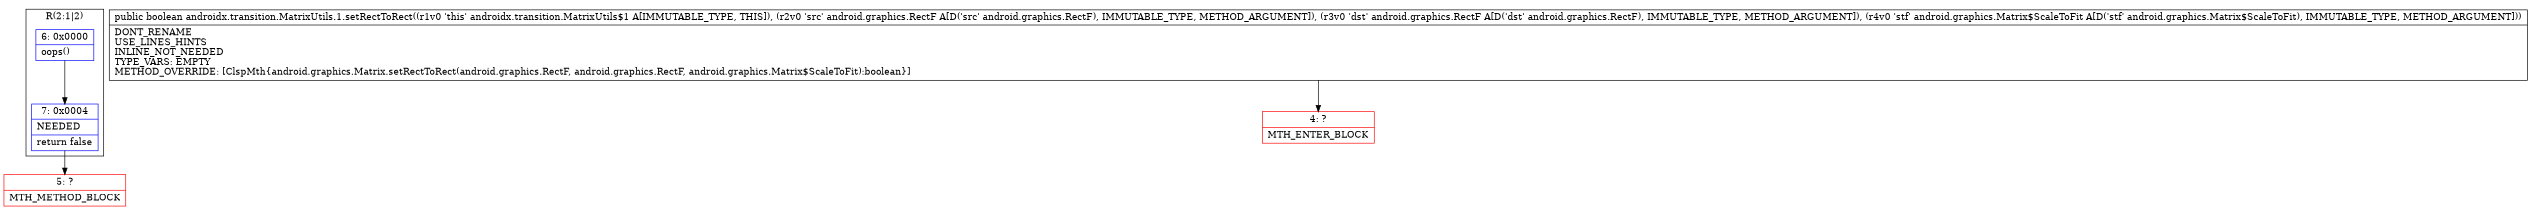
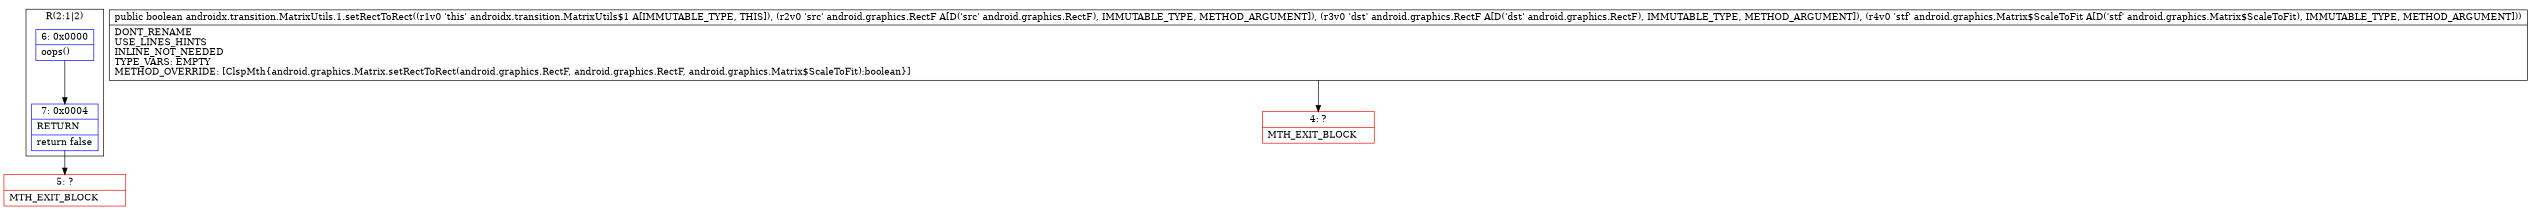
(59, 127) -> (58, 127)
(1318, 135) -> (1312, 135)
(65, 198) -> (54, 198)
